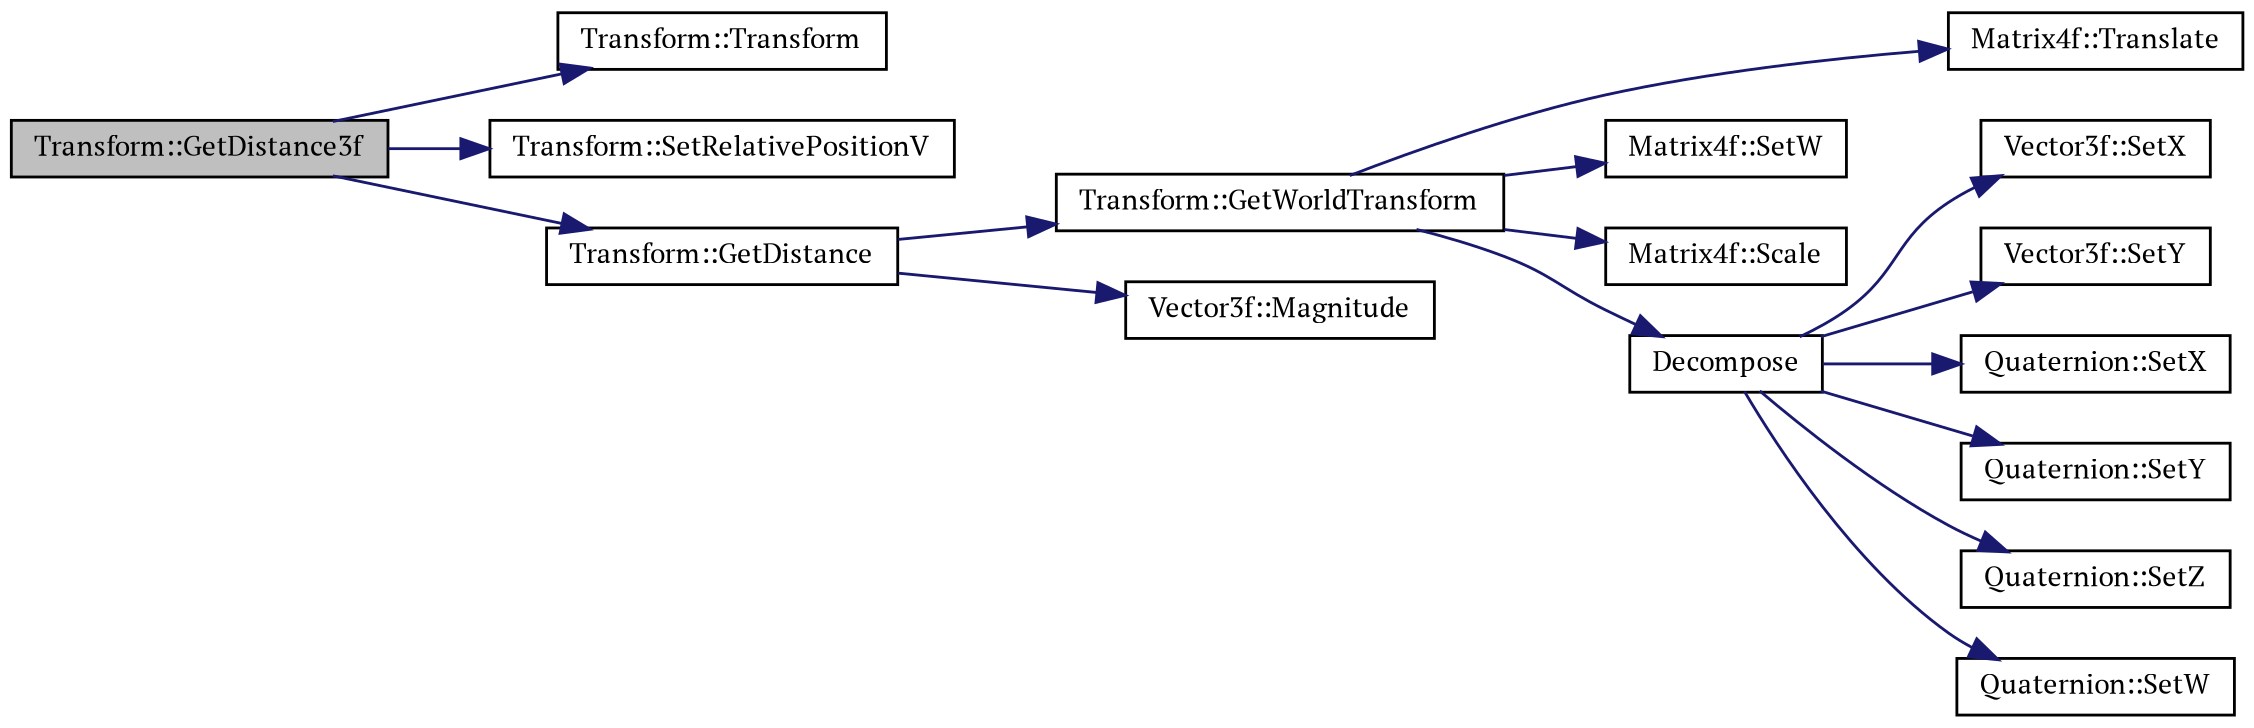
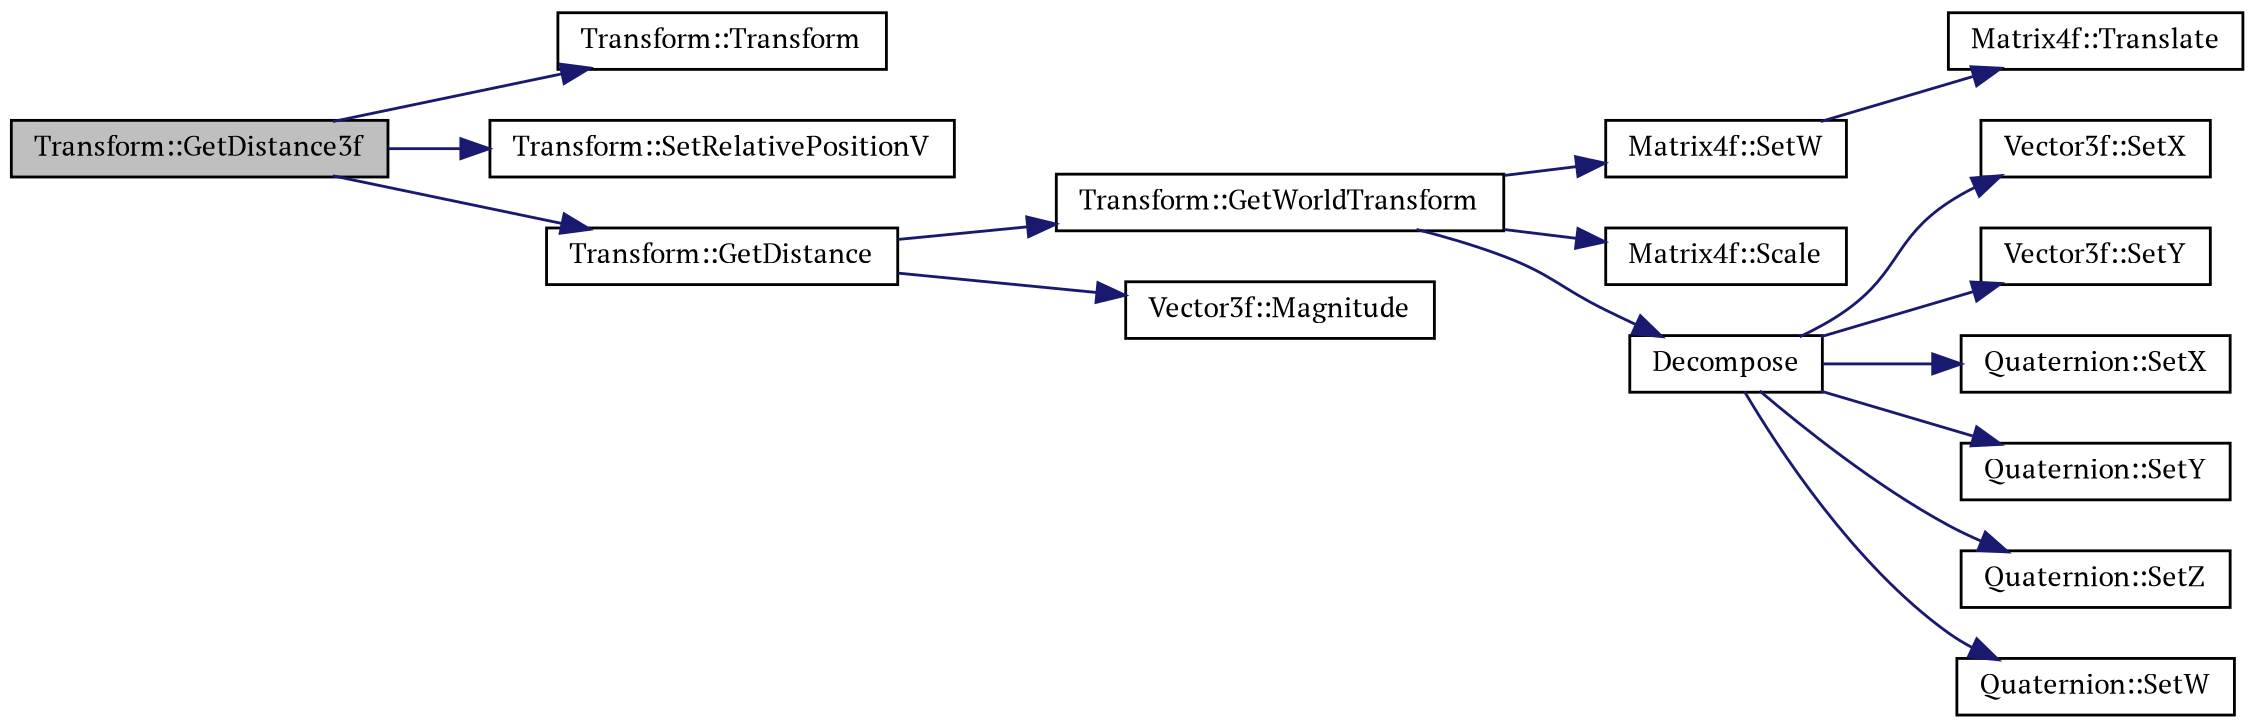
(1629, 90) -> (1897, 99)
